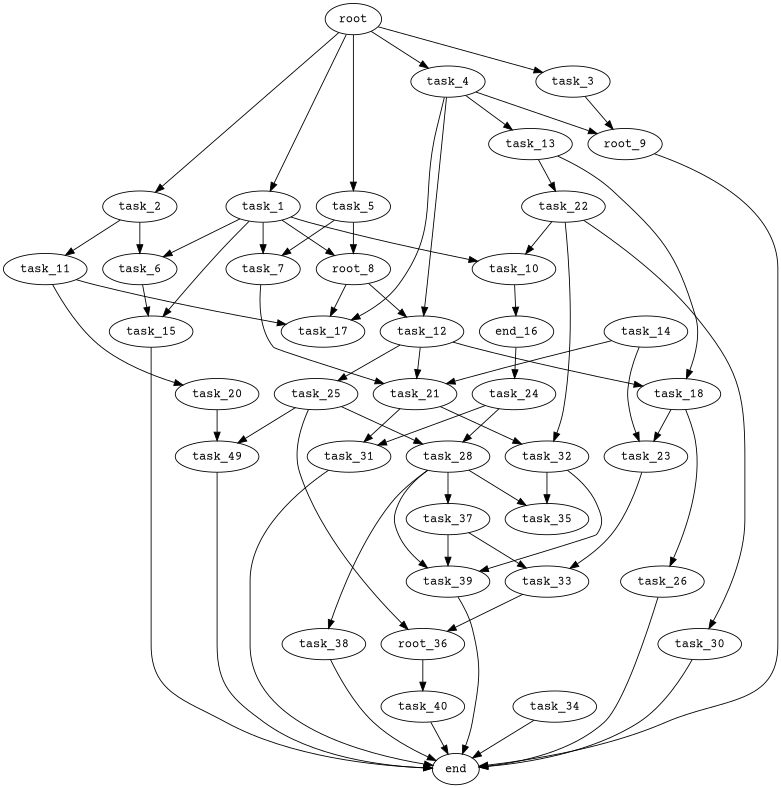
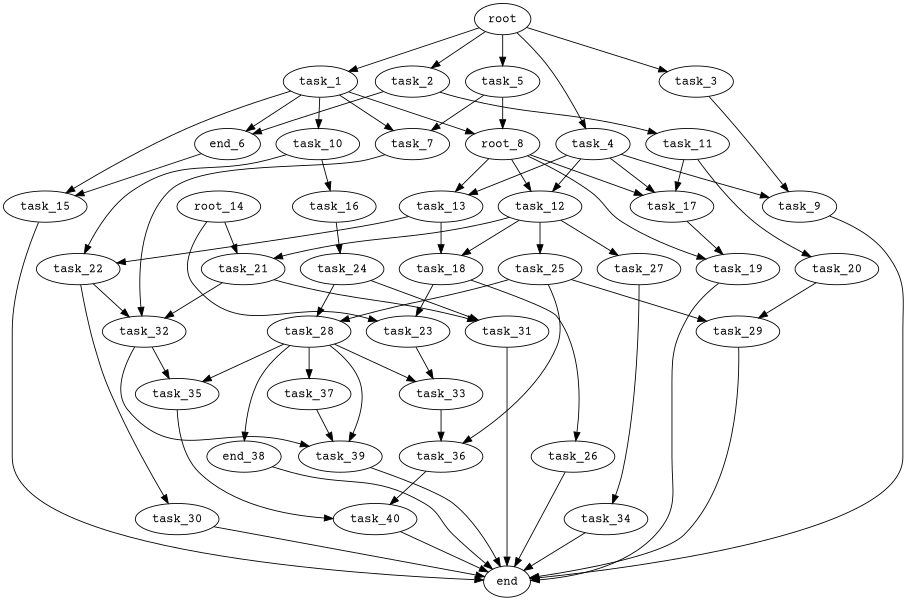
(625, 144) -> (800, 207)
none -> (475, 172)
(542, 234) -> (173, 172)
(140, 269) -> (228, 144)
none -> (639, 269)
none -> (738, 269)
(517, 332) -> (334, 207)
(646, 332) -> (219, 207)
(293, 355) -> (214, 173)
(217, 457) -> (738, 332)
none -> (226, 492)
(494, 548) -> (371, 361)
(324, 644) -> (244, 457)
(423, 644) -> (441, 457)
